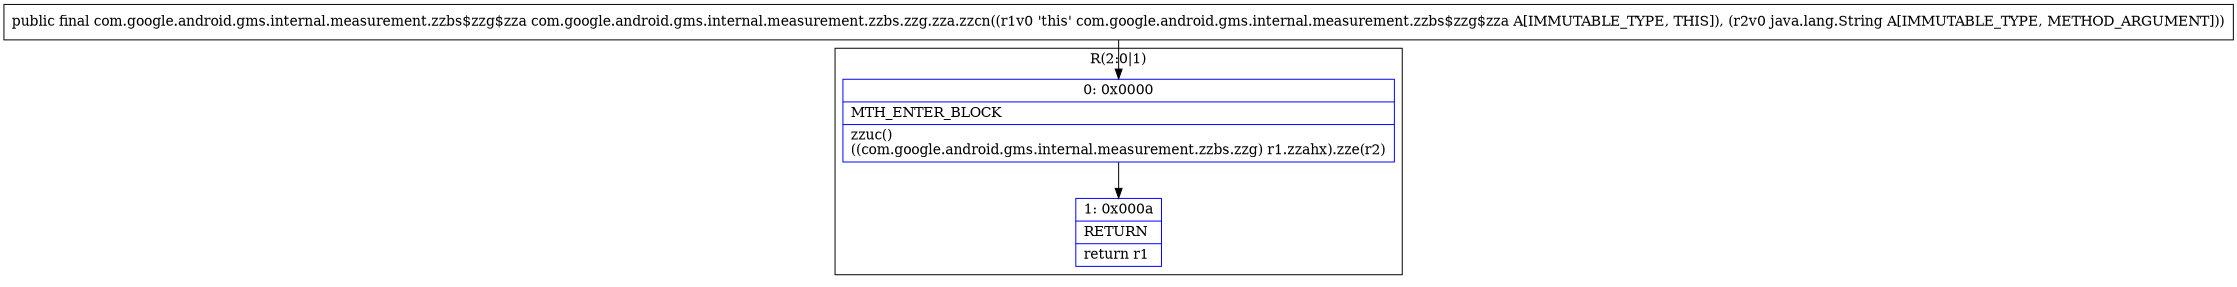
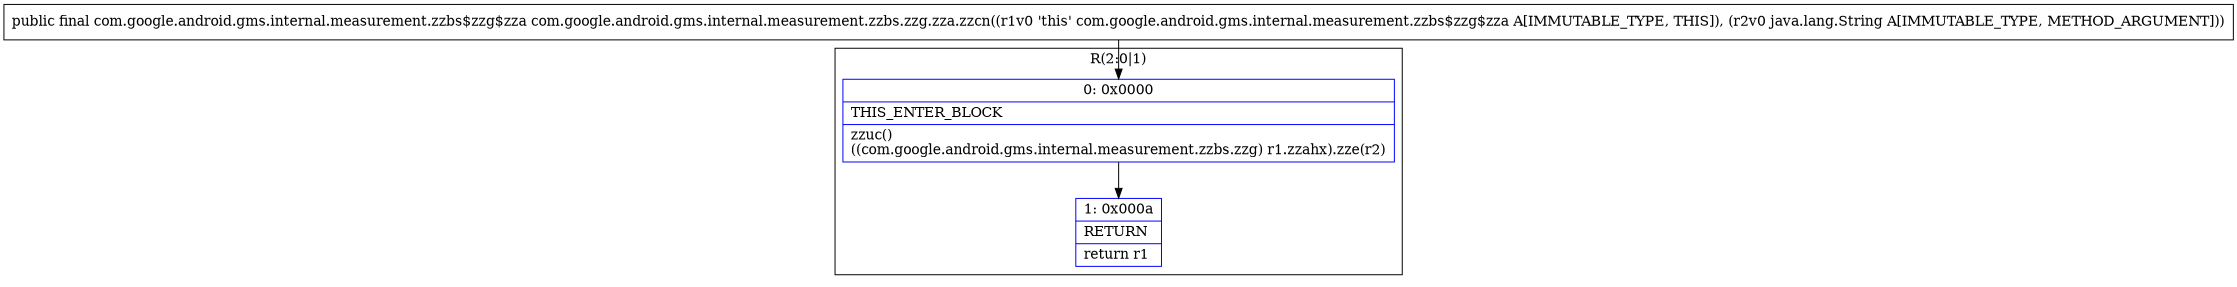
(927, 113) -> (927, 113)
